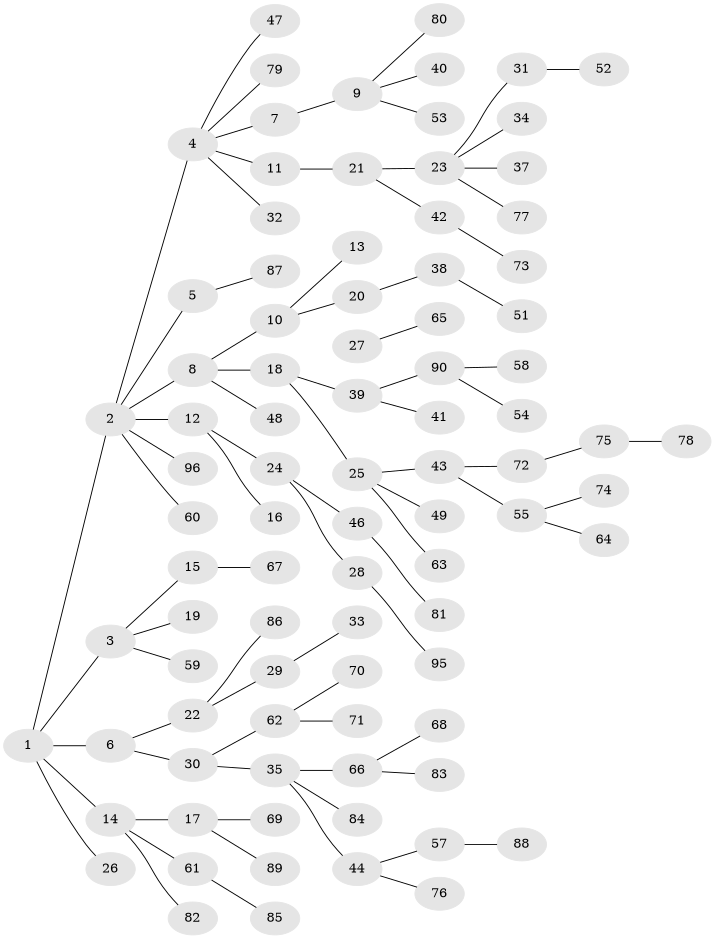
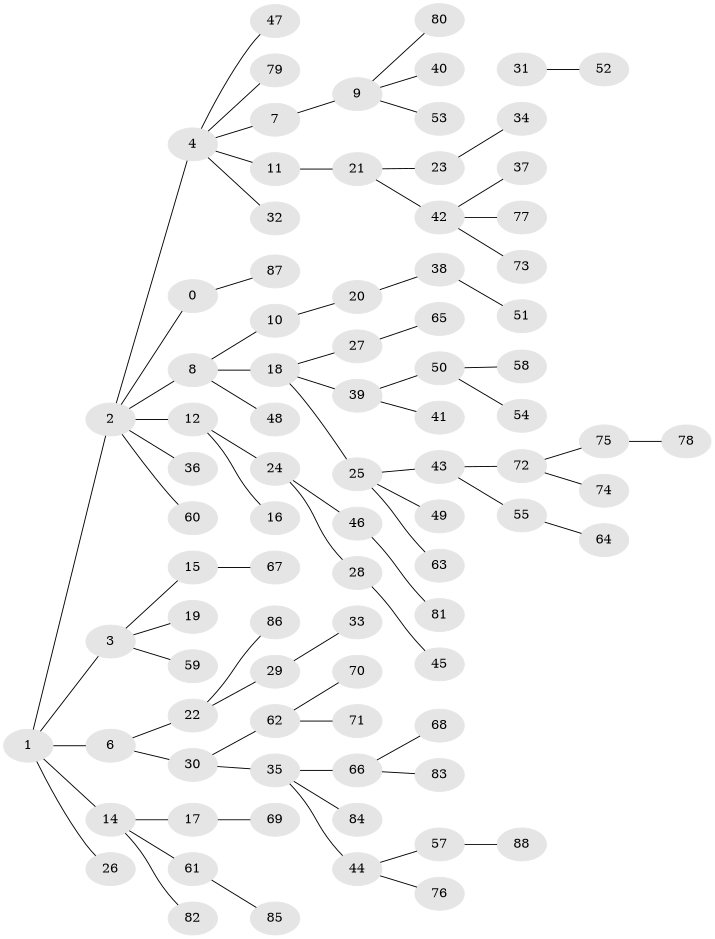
(481, 119) -> none
(481, 168) -> (481, 193)
(481, 193) -> (481, 218)
(357, 248) -> none
(193, 296) -> (193, 296)
none -> (316, 358)
(440, 368) -> (440, 368)
(193, 469) -> (193, 469)
(563, 503) -> (563, 478)
(440, 664) -> (440, 664)
(275, 869) -> none
